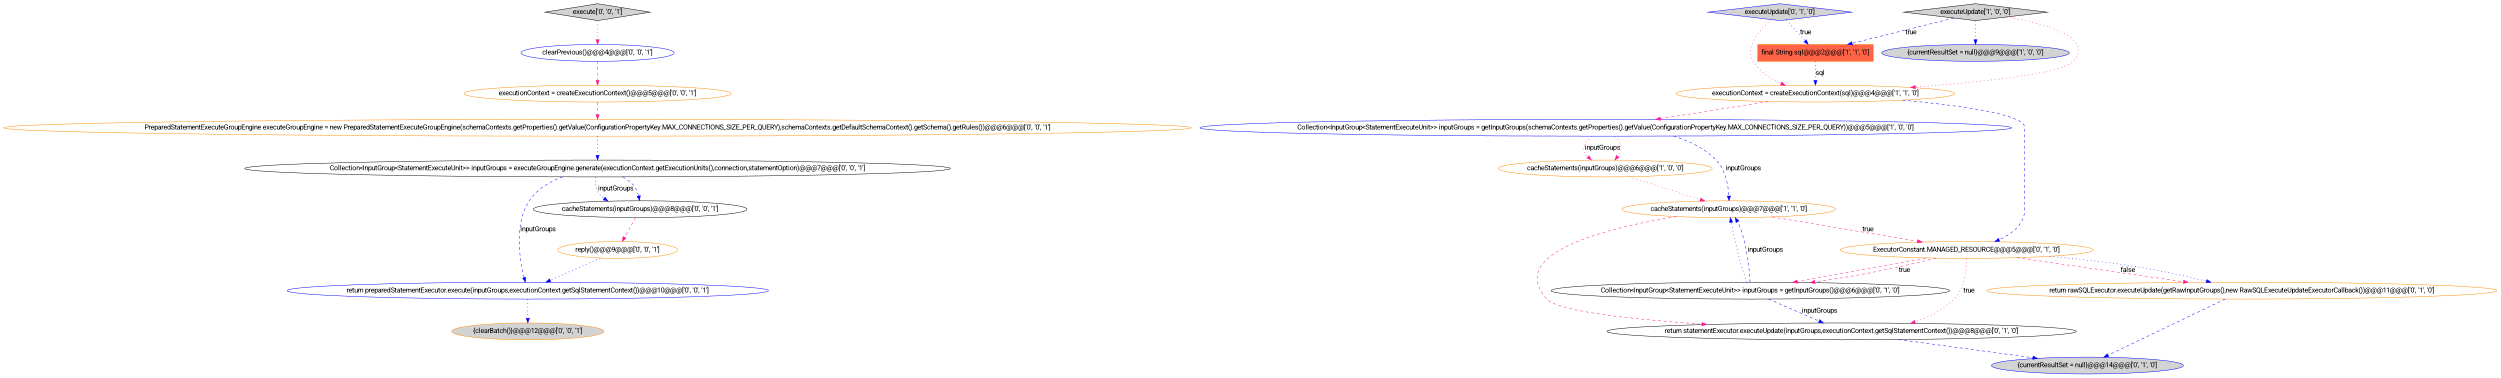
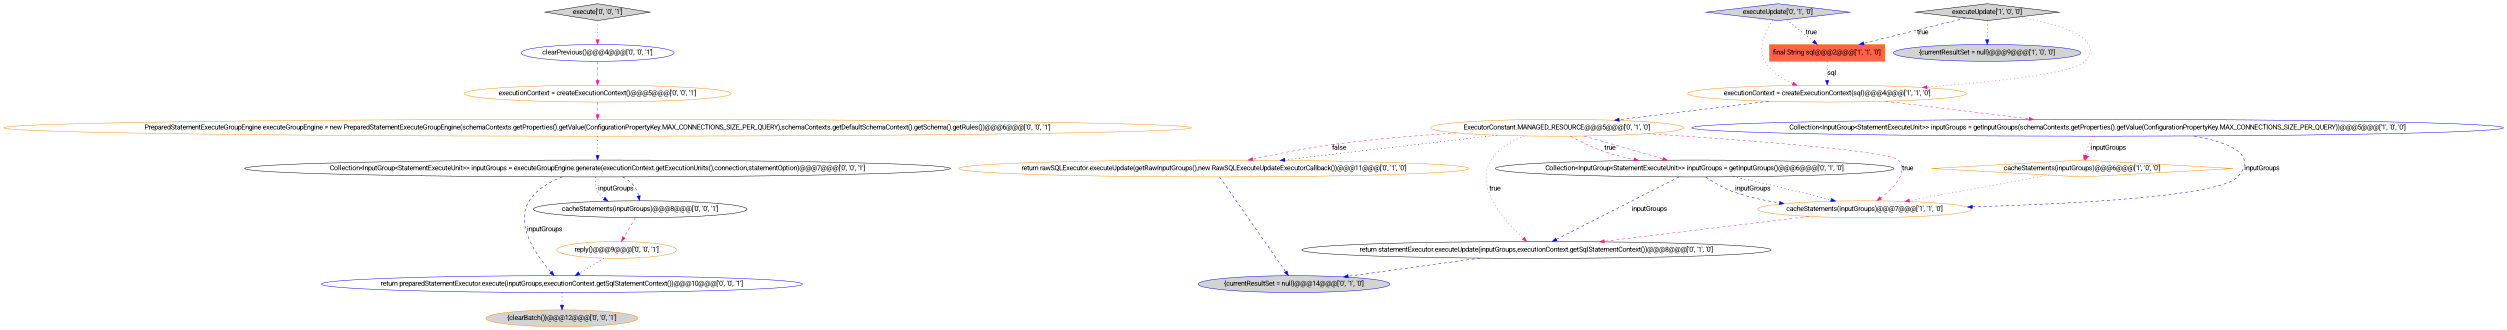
(1605, 169) -> (2082, 169)
(1845, 229) -> (1797, 145)
